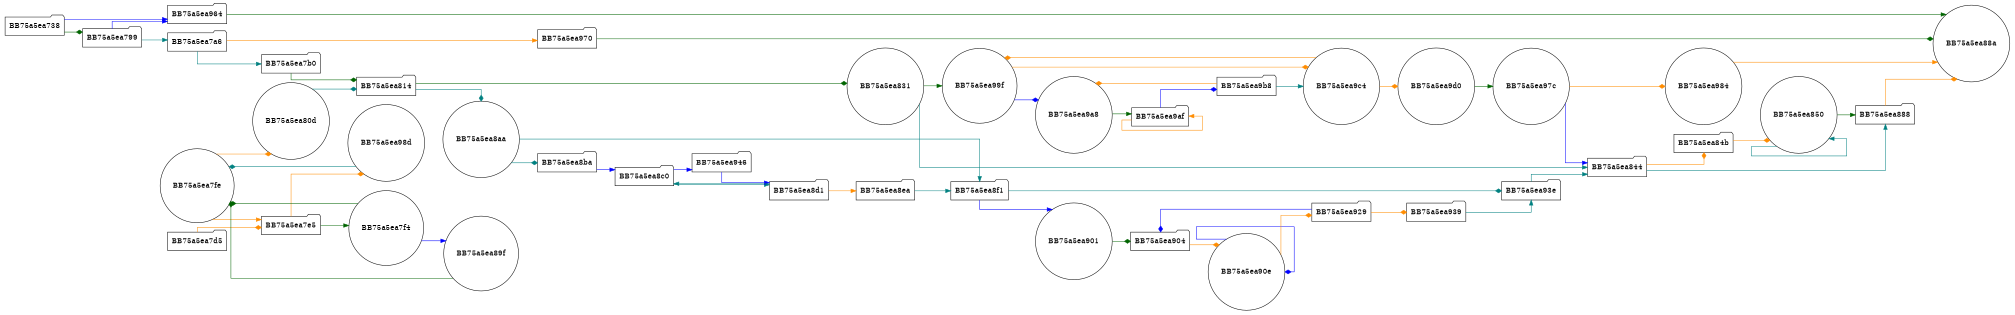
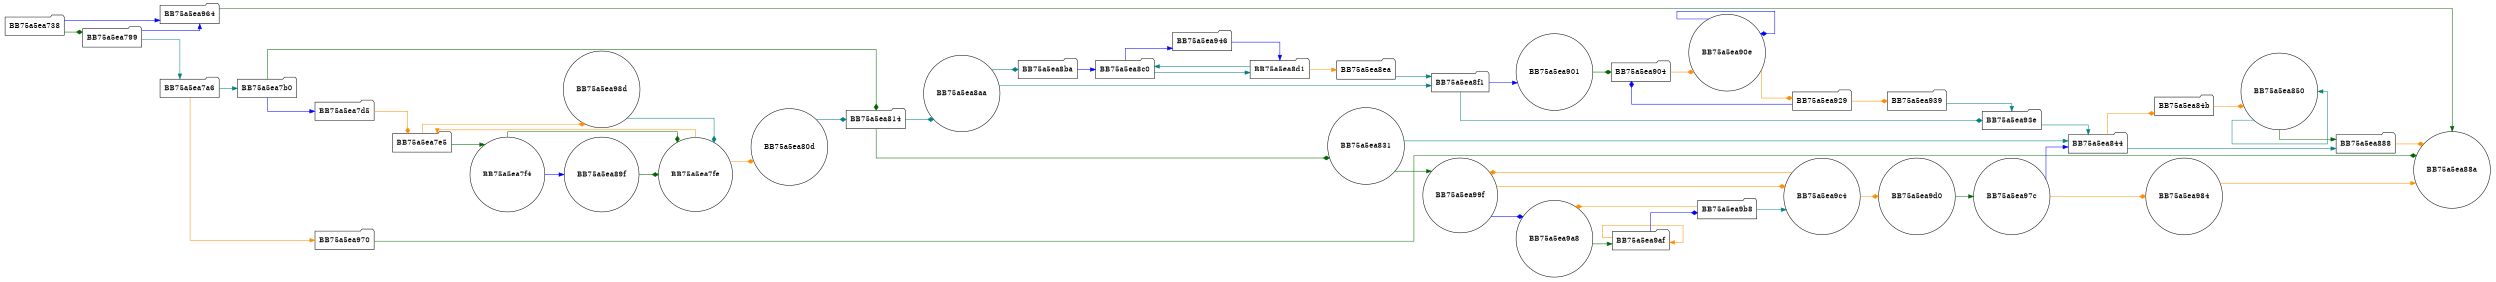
none -> (282, 111)
